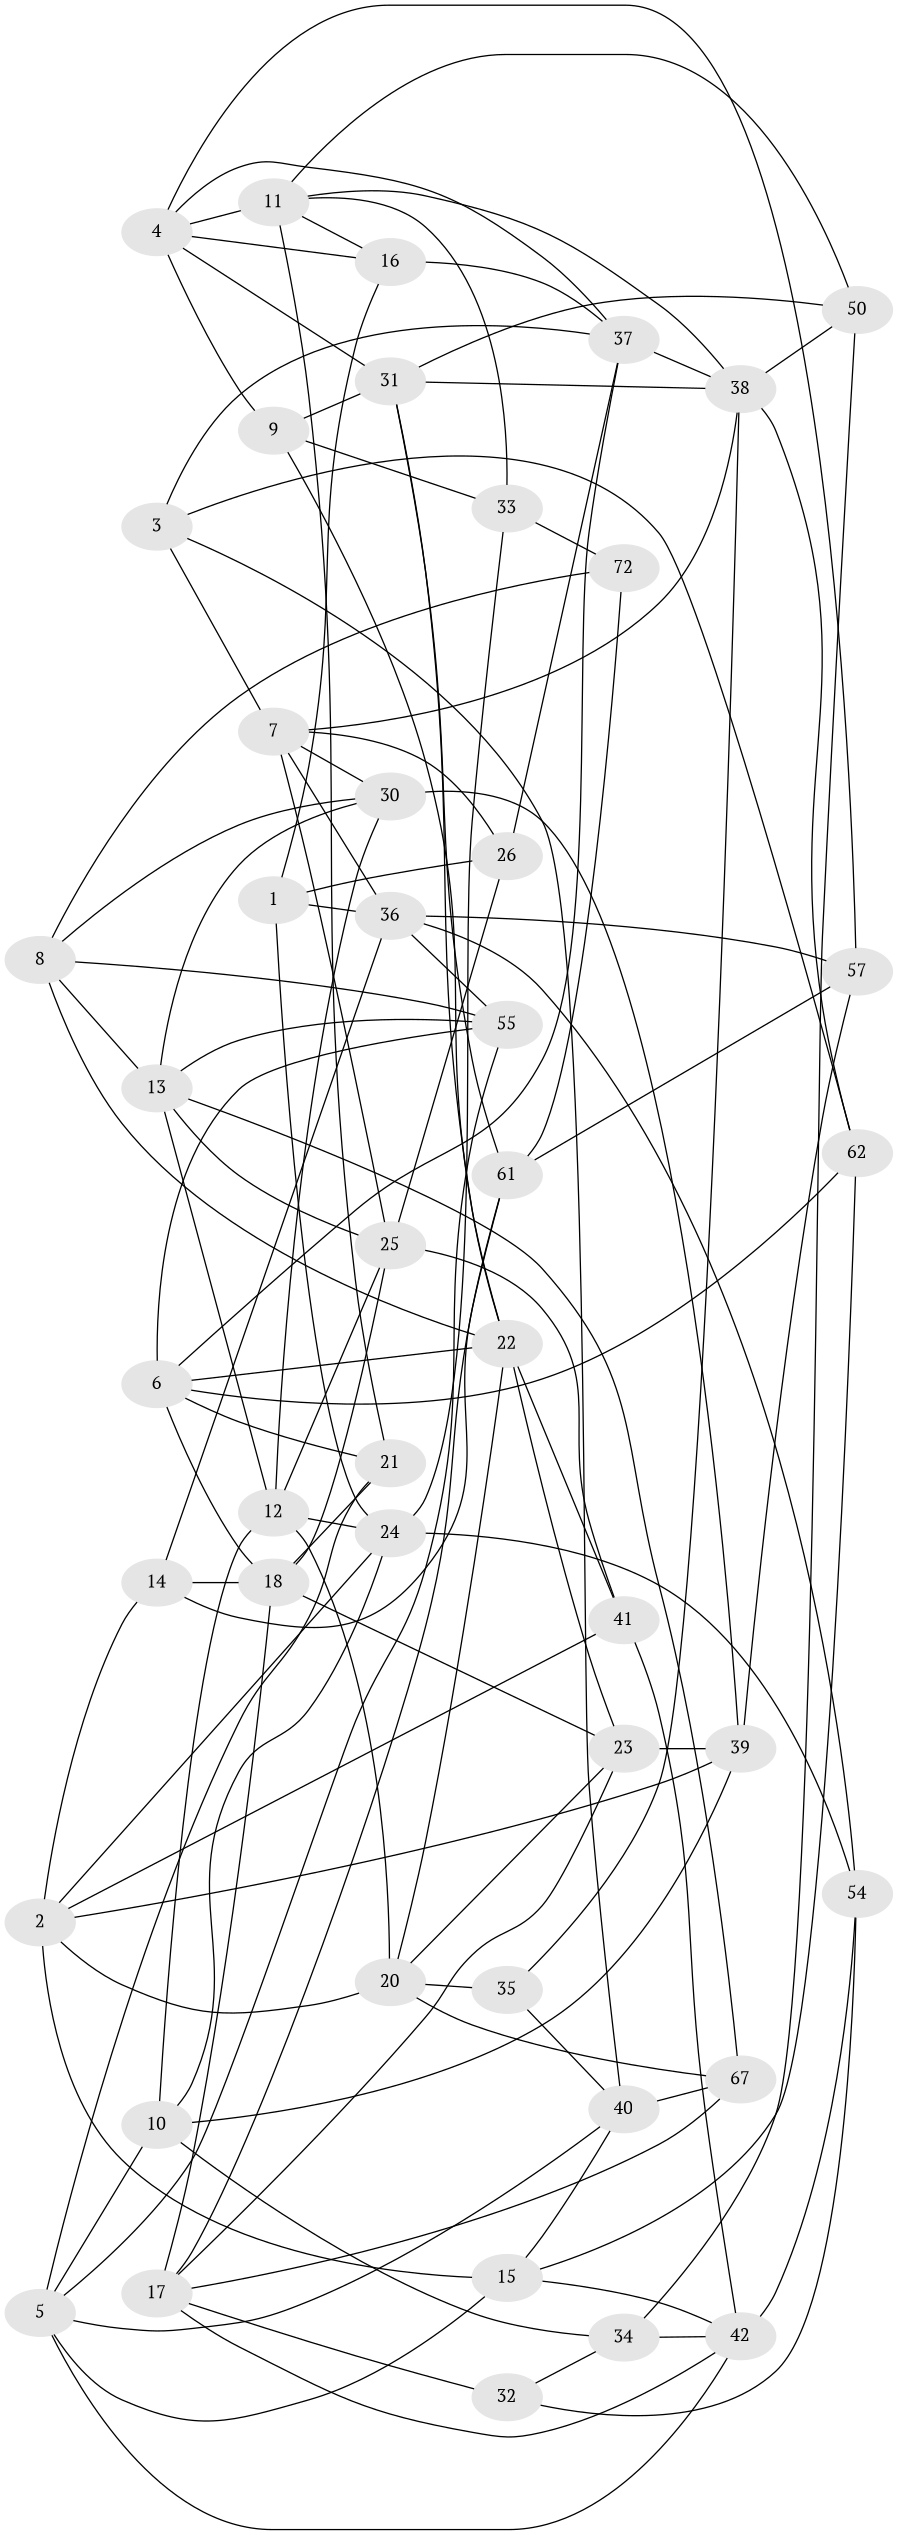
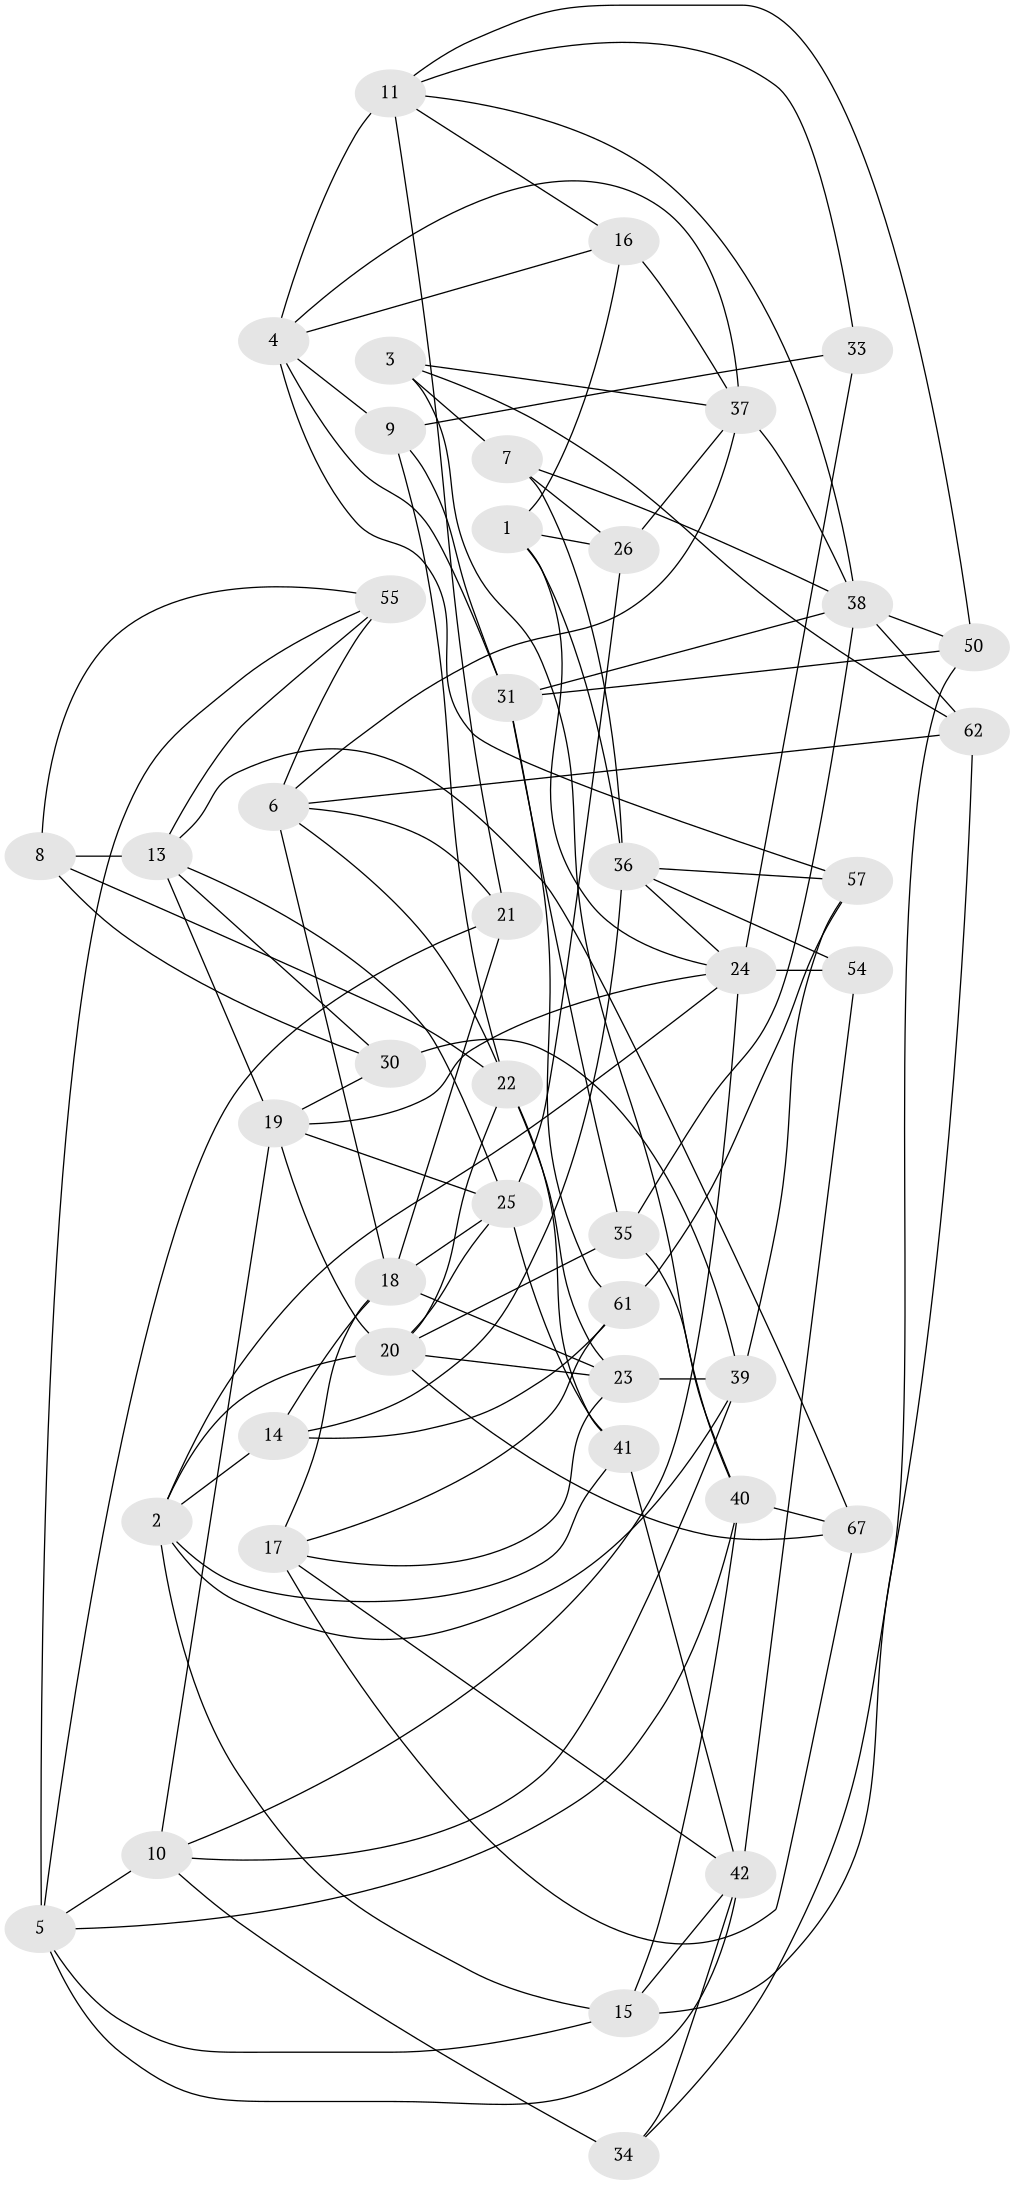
(624, 568) -> none
(340, 768) -> none
(323, 929) -> (454, 1273)
(447, 956) -> (559, 955)
(438, 960) -> (682, 918)
(274, 1513) -> (274, 1123)
(507, 2397) -> none
